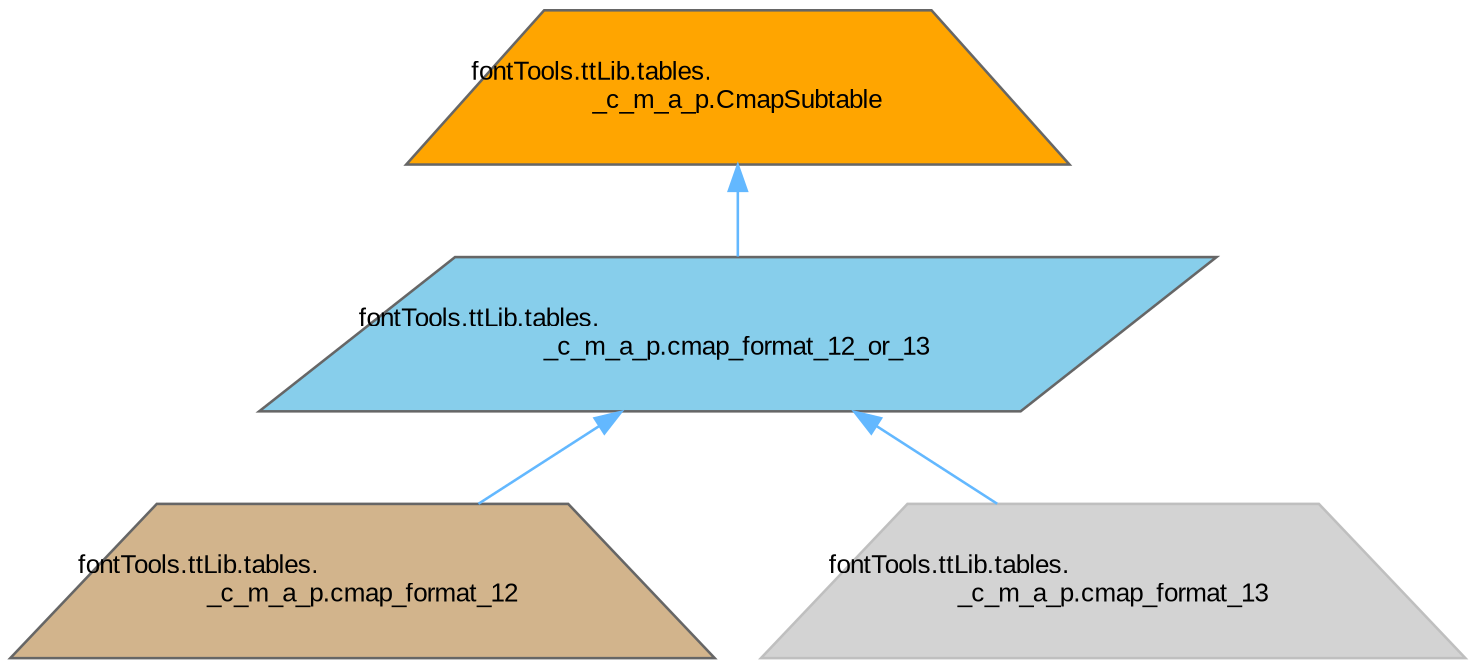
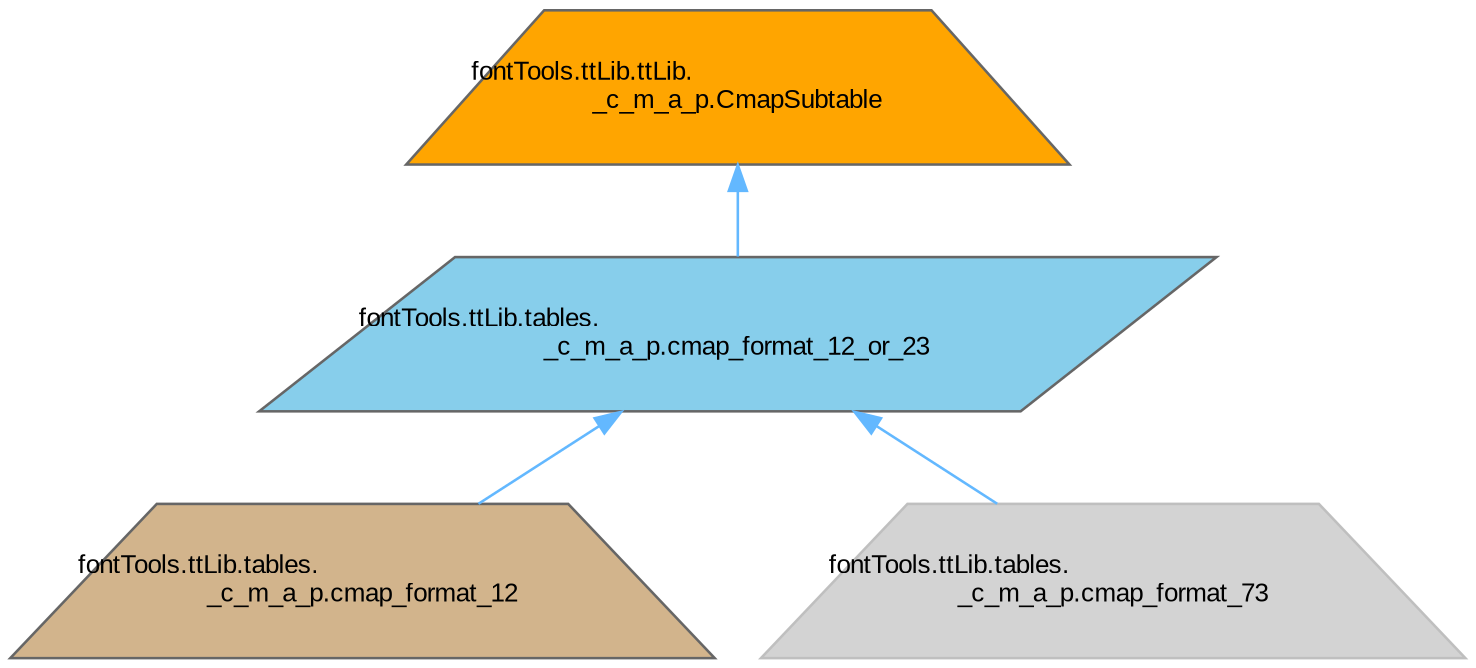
(738, 87) -> (738, 87)
(738, 334) -> (738, 334)
(1113, 581) -> (1113, 581)
